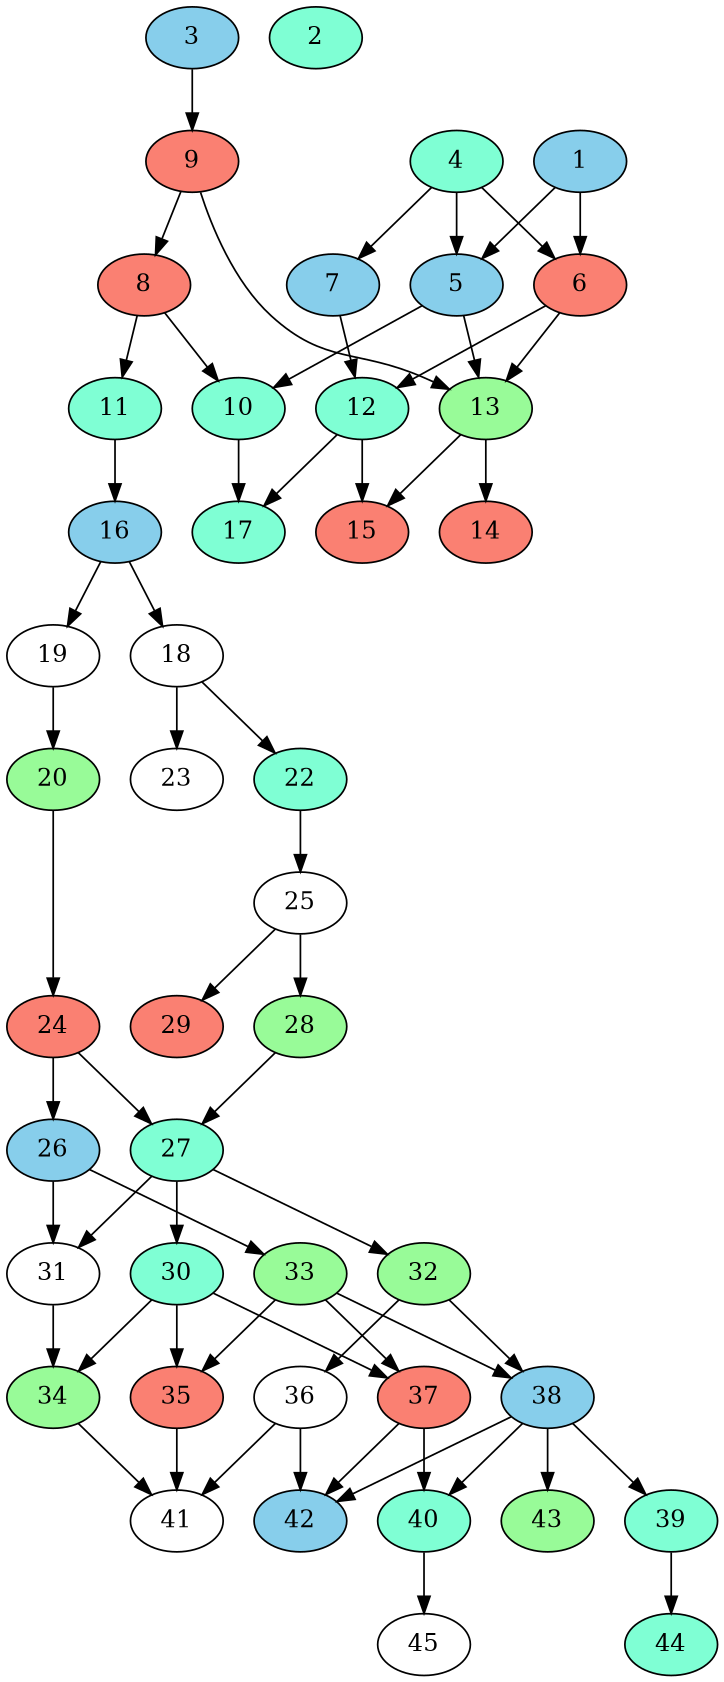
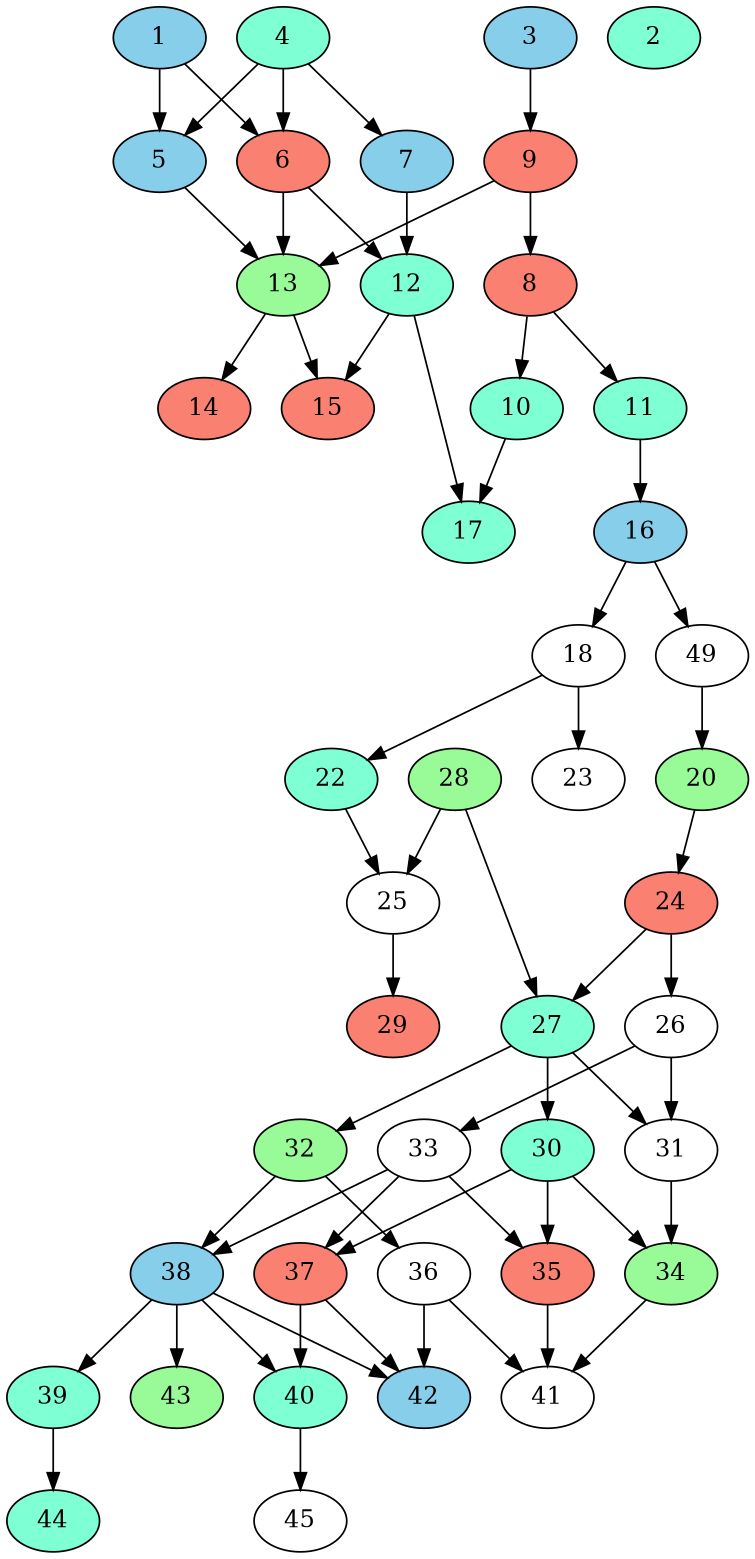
(359, 341) -> none
(53, 656) -> (702, 656)
(300, 956) -> (428, 833)
(53, 1150) -> (671, 1027)
(300, 1274) -> (424, 1150)
